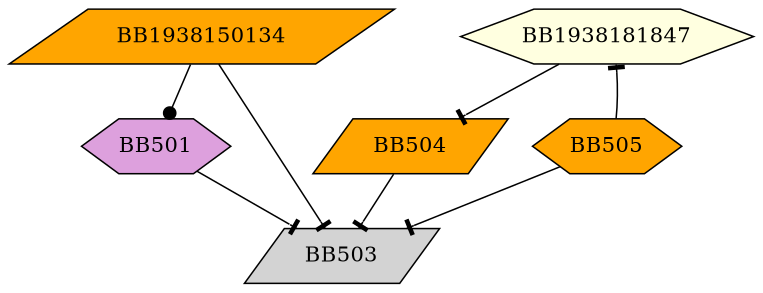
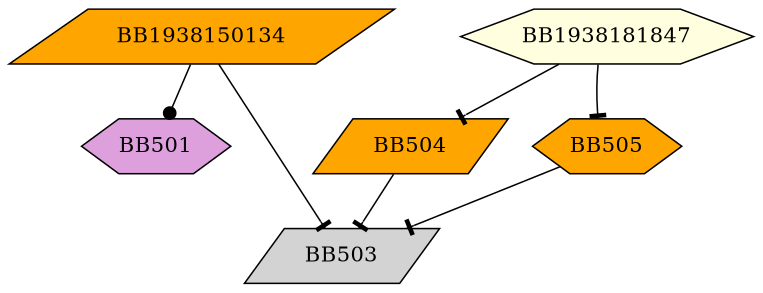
(617, 95) -> (597, 88)
(243, 198) -> none
